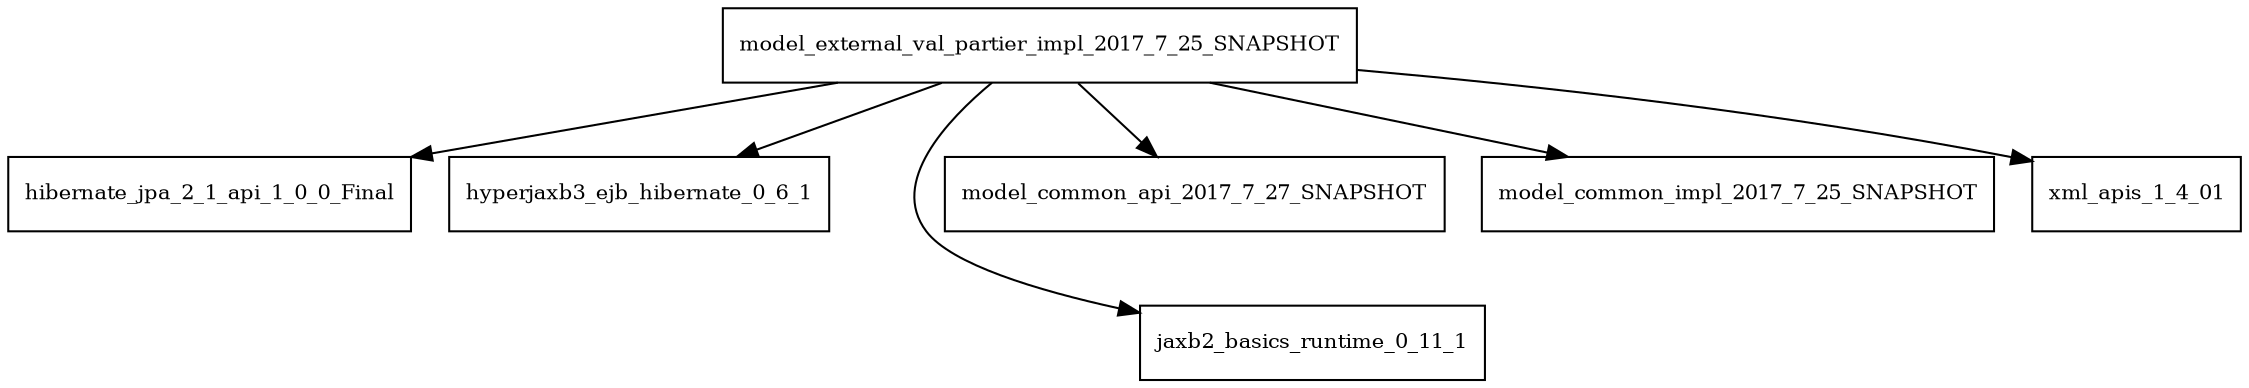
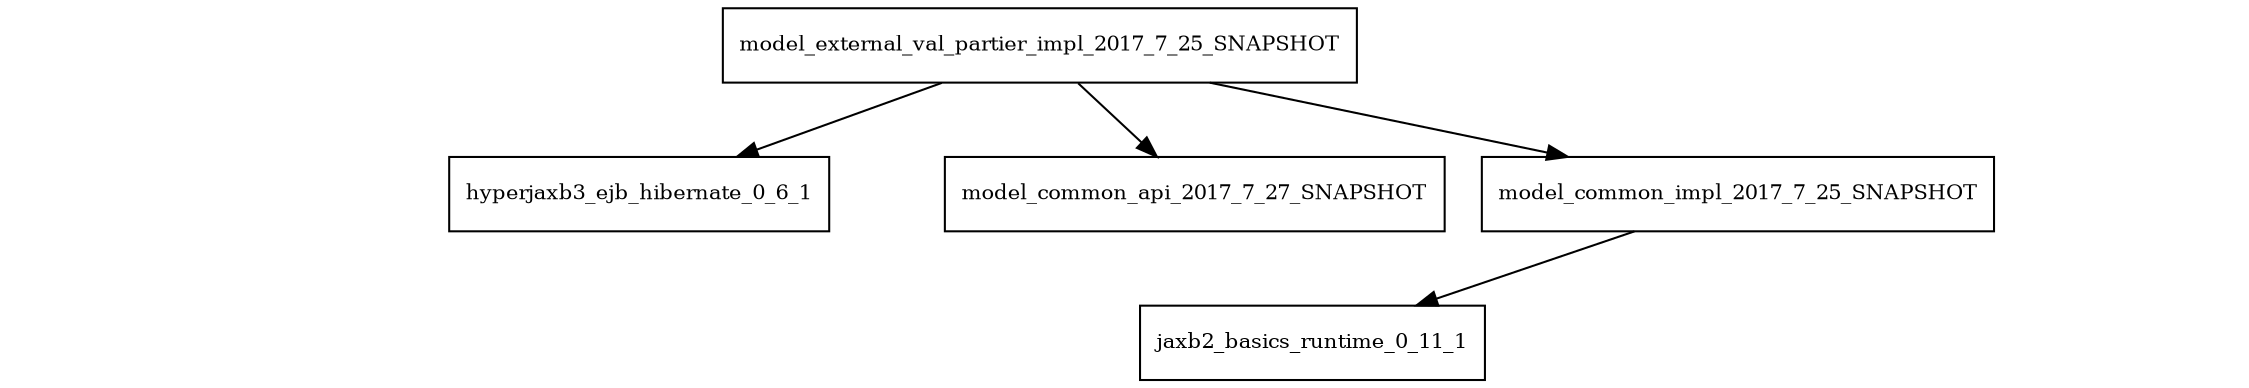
(210, 194) -> none
(2137, 194) -> none
(937, 242) -> (1535, 265)
